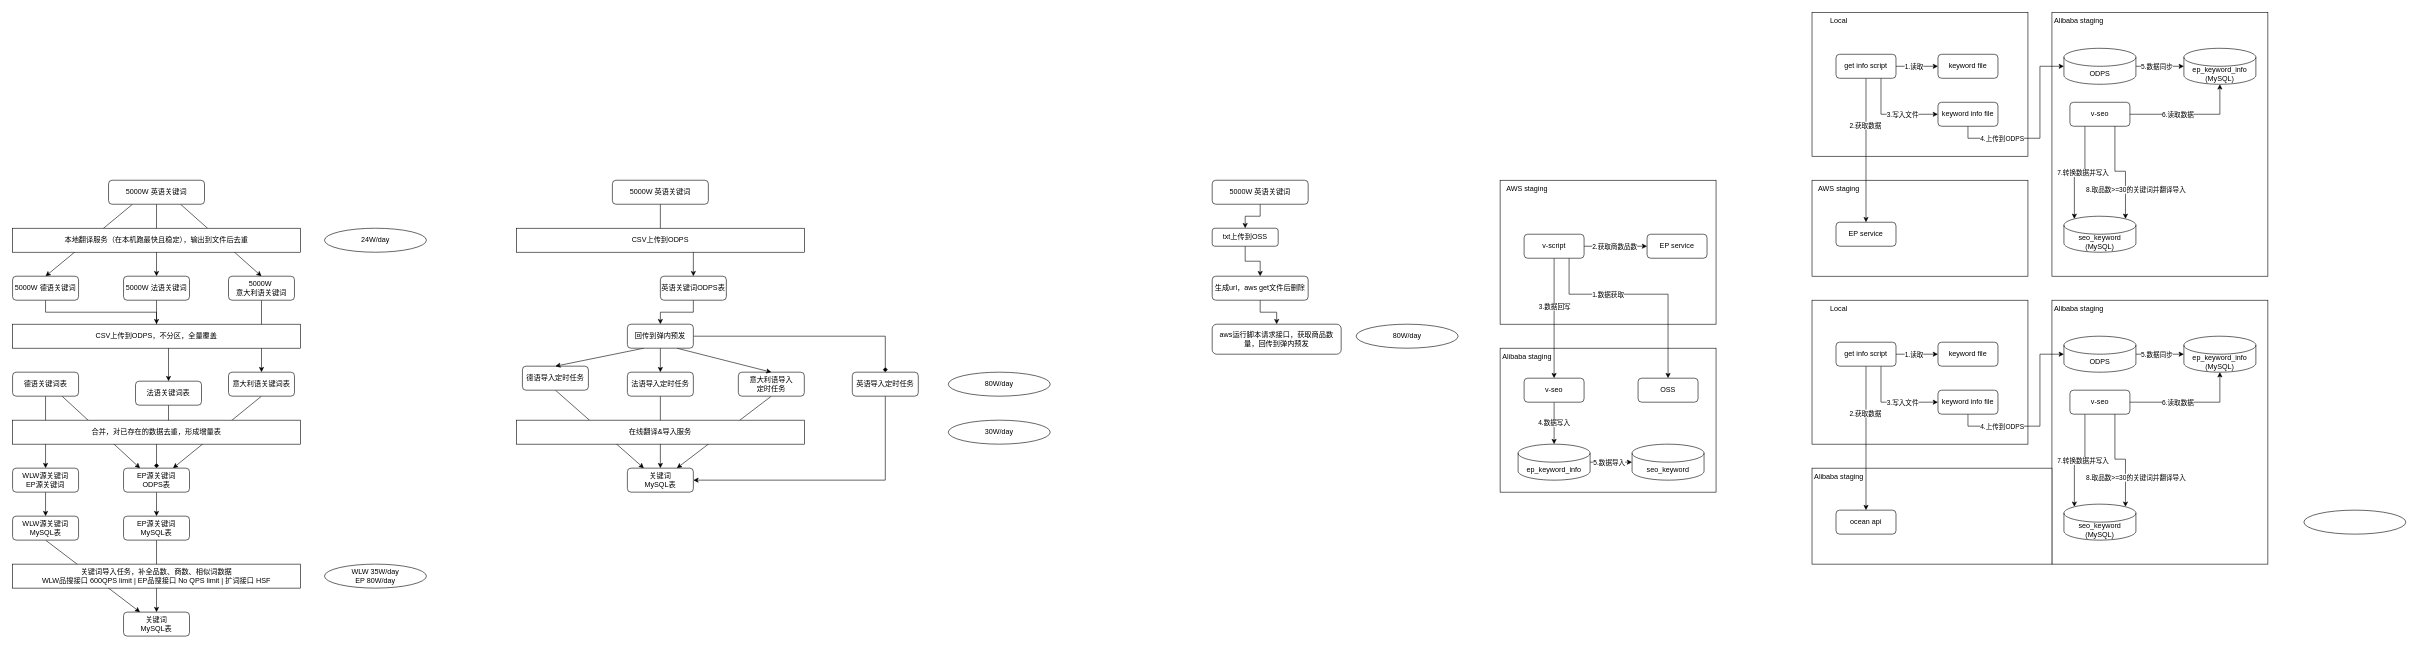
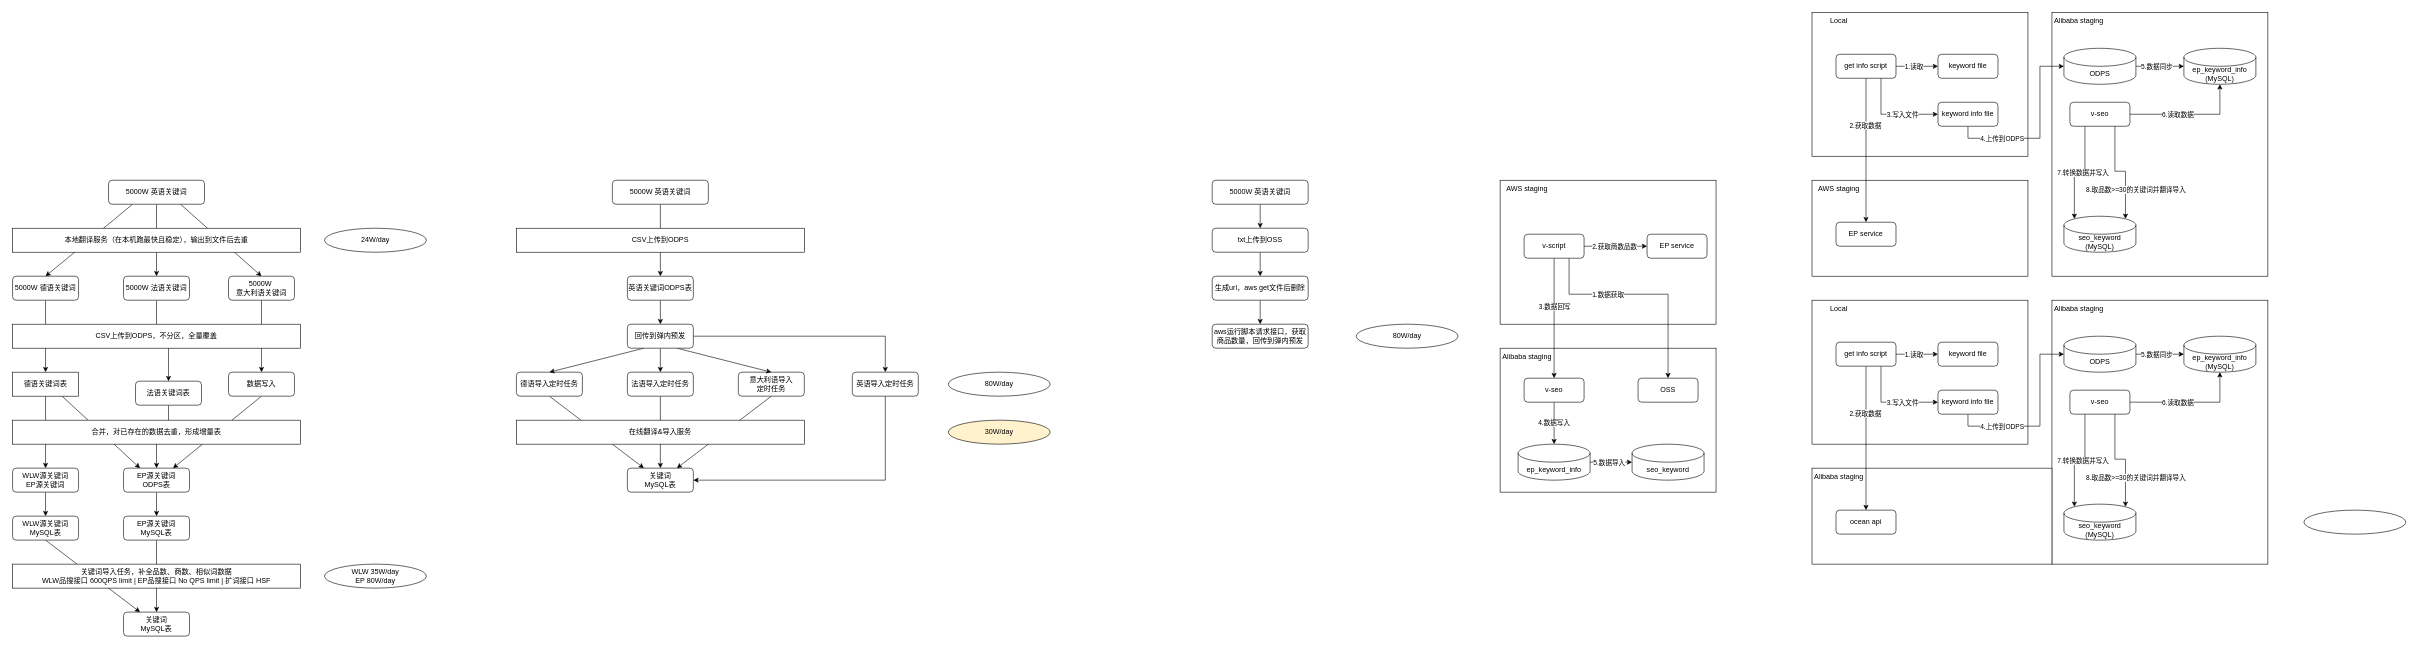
(1245, 237) -> (1260, 240)
(693, 288) -> (660, 288)
(98, 312) -> (45, 357)
(1277, 339) -> (1260, 336)
(885, 366) -> (885, 366)
(555, 378) -> (549, 384)
(45, 384) -> (45, 384)
(261, 384) -> (261, 384)
(999, 432) -> (999, 432)
(156, 462) -> (156, 462)
